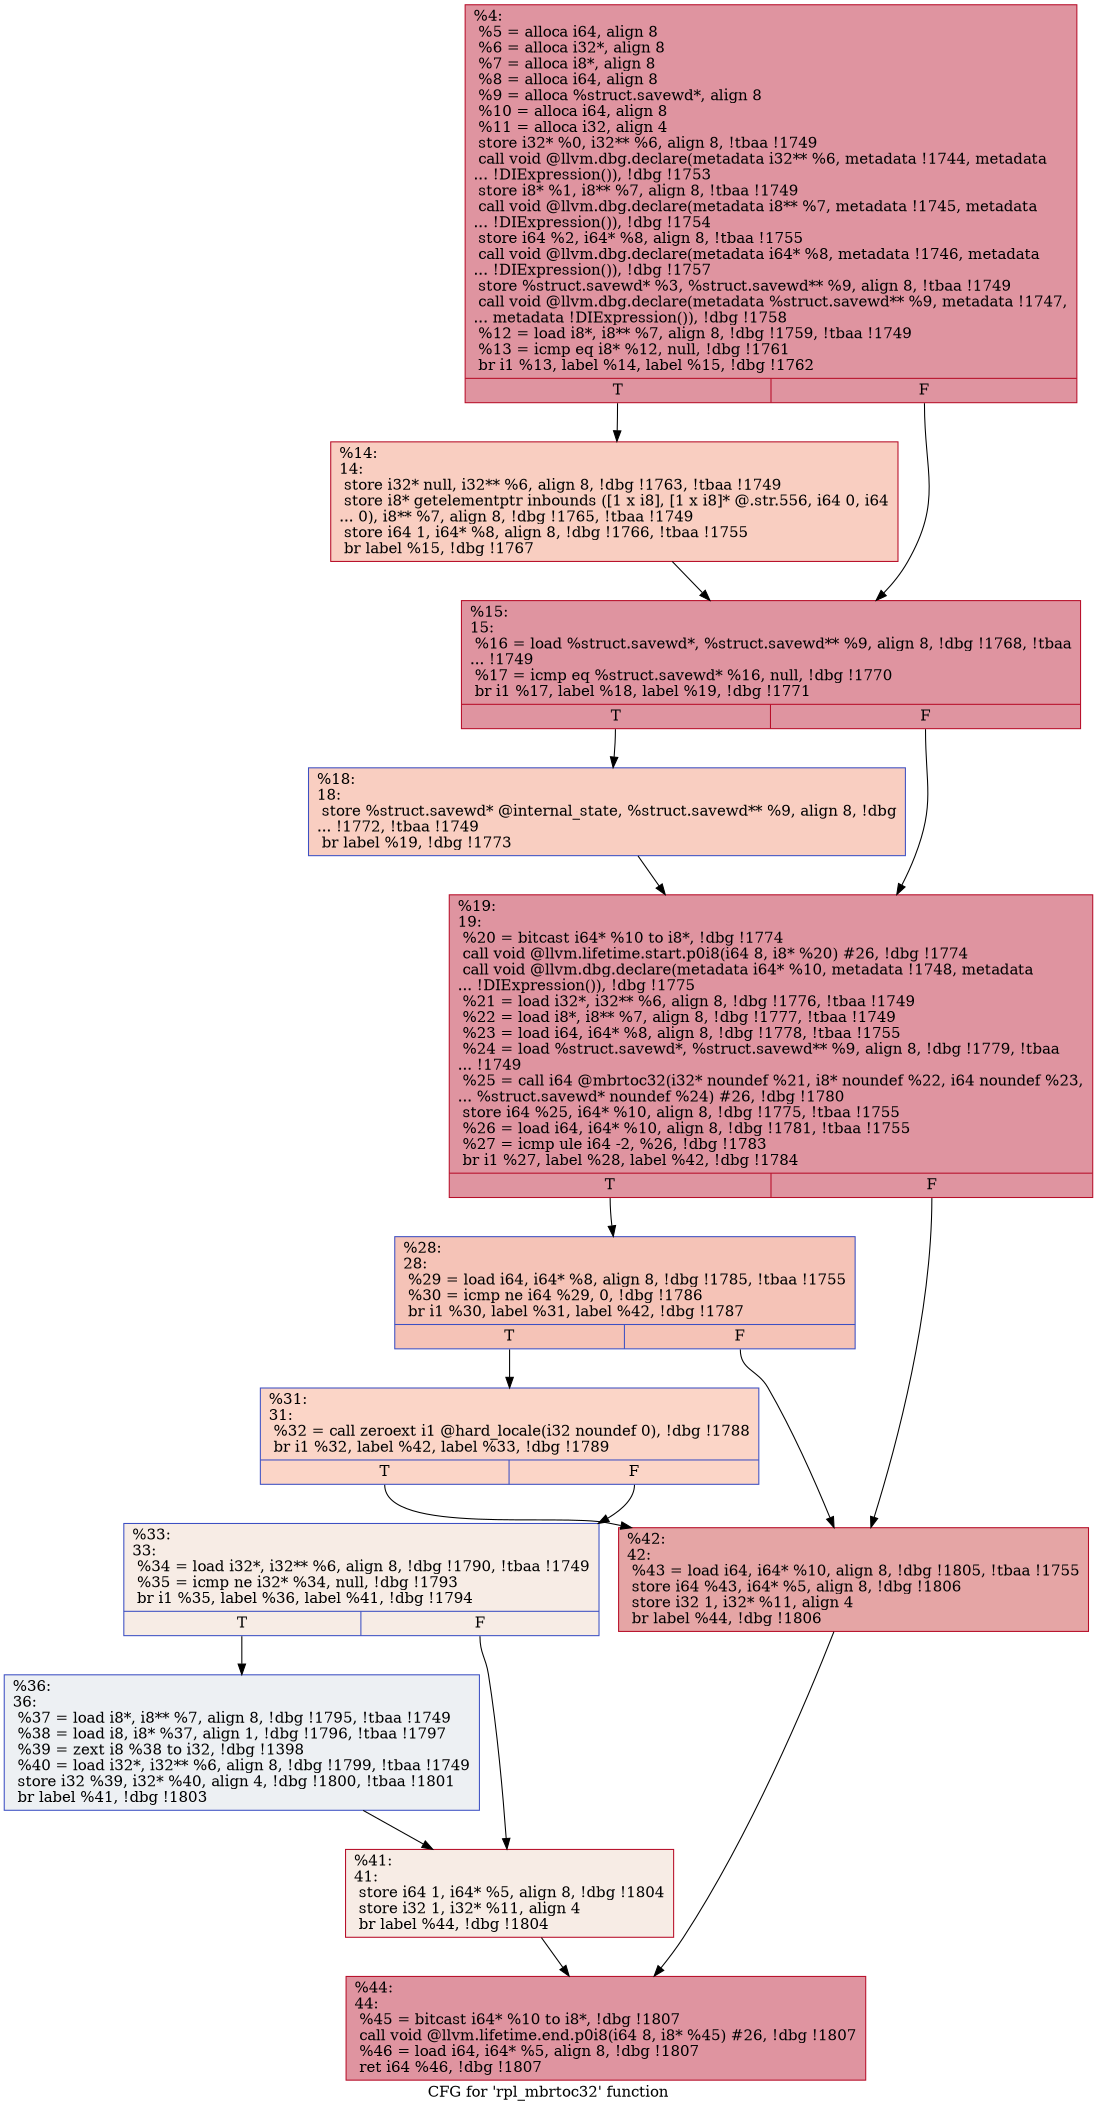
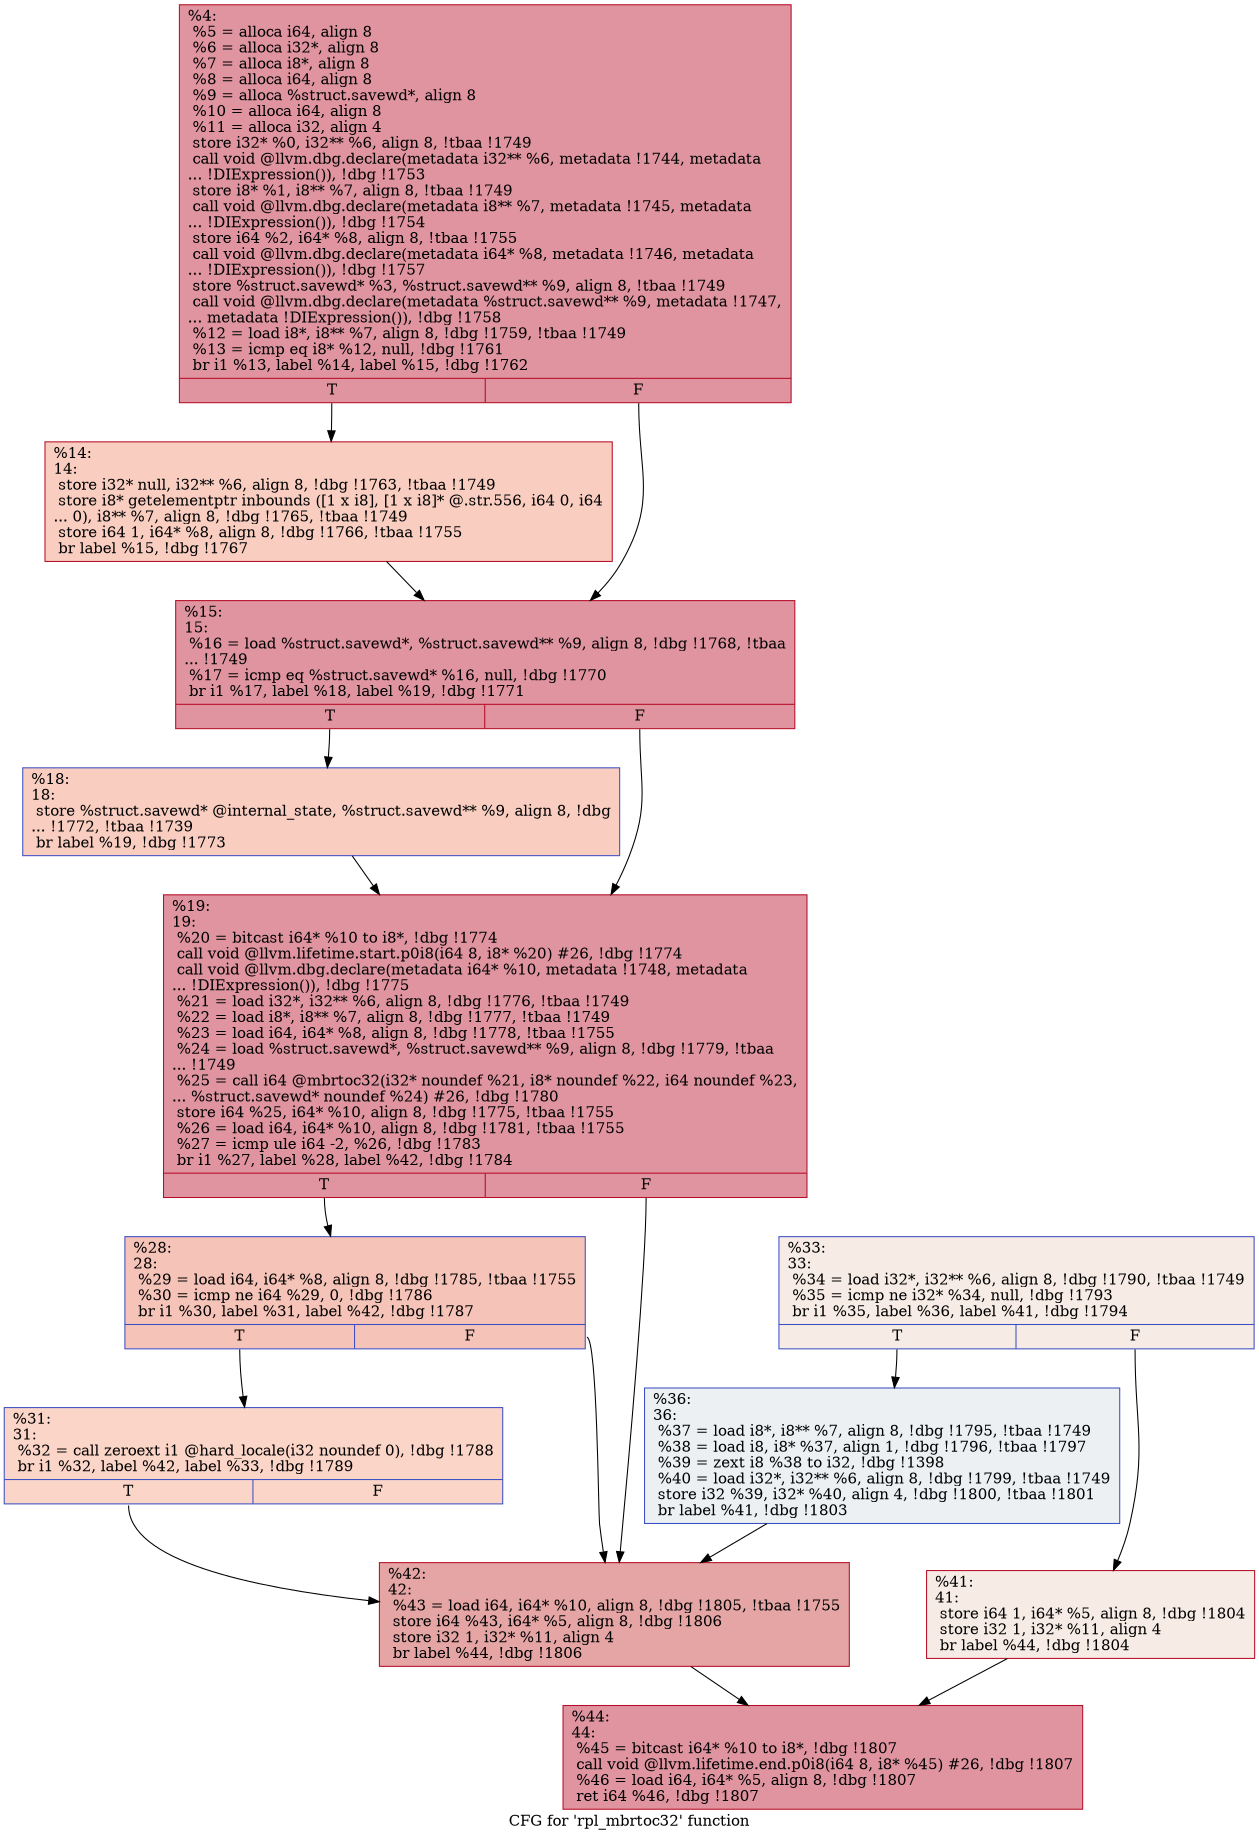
(398, 827) -> (113, 827)
(625, 1505) -> none
(393, 1827) -> (739, 1540)
